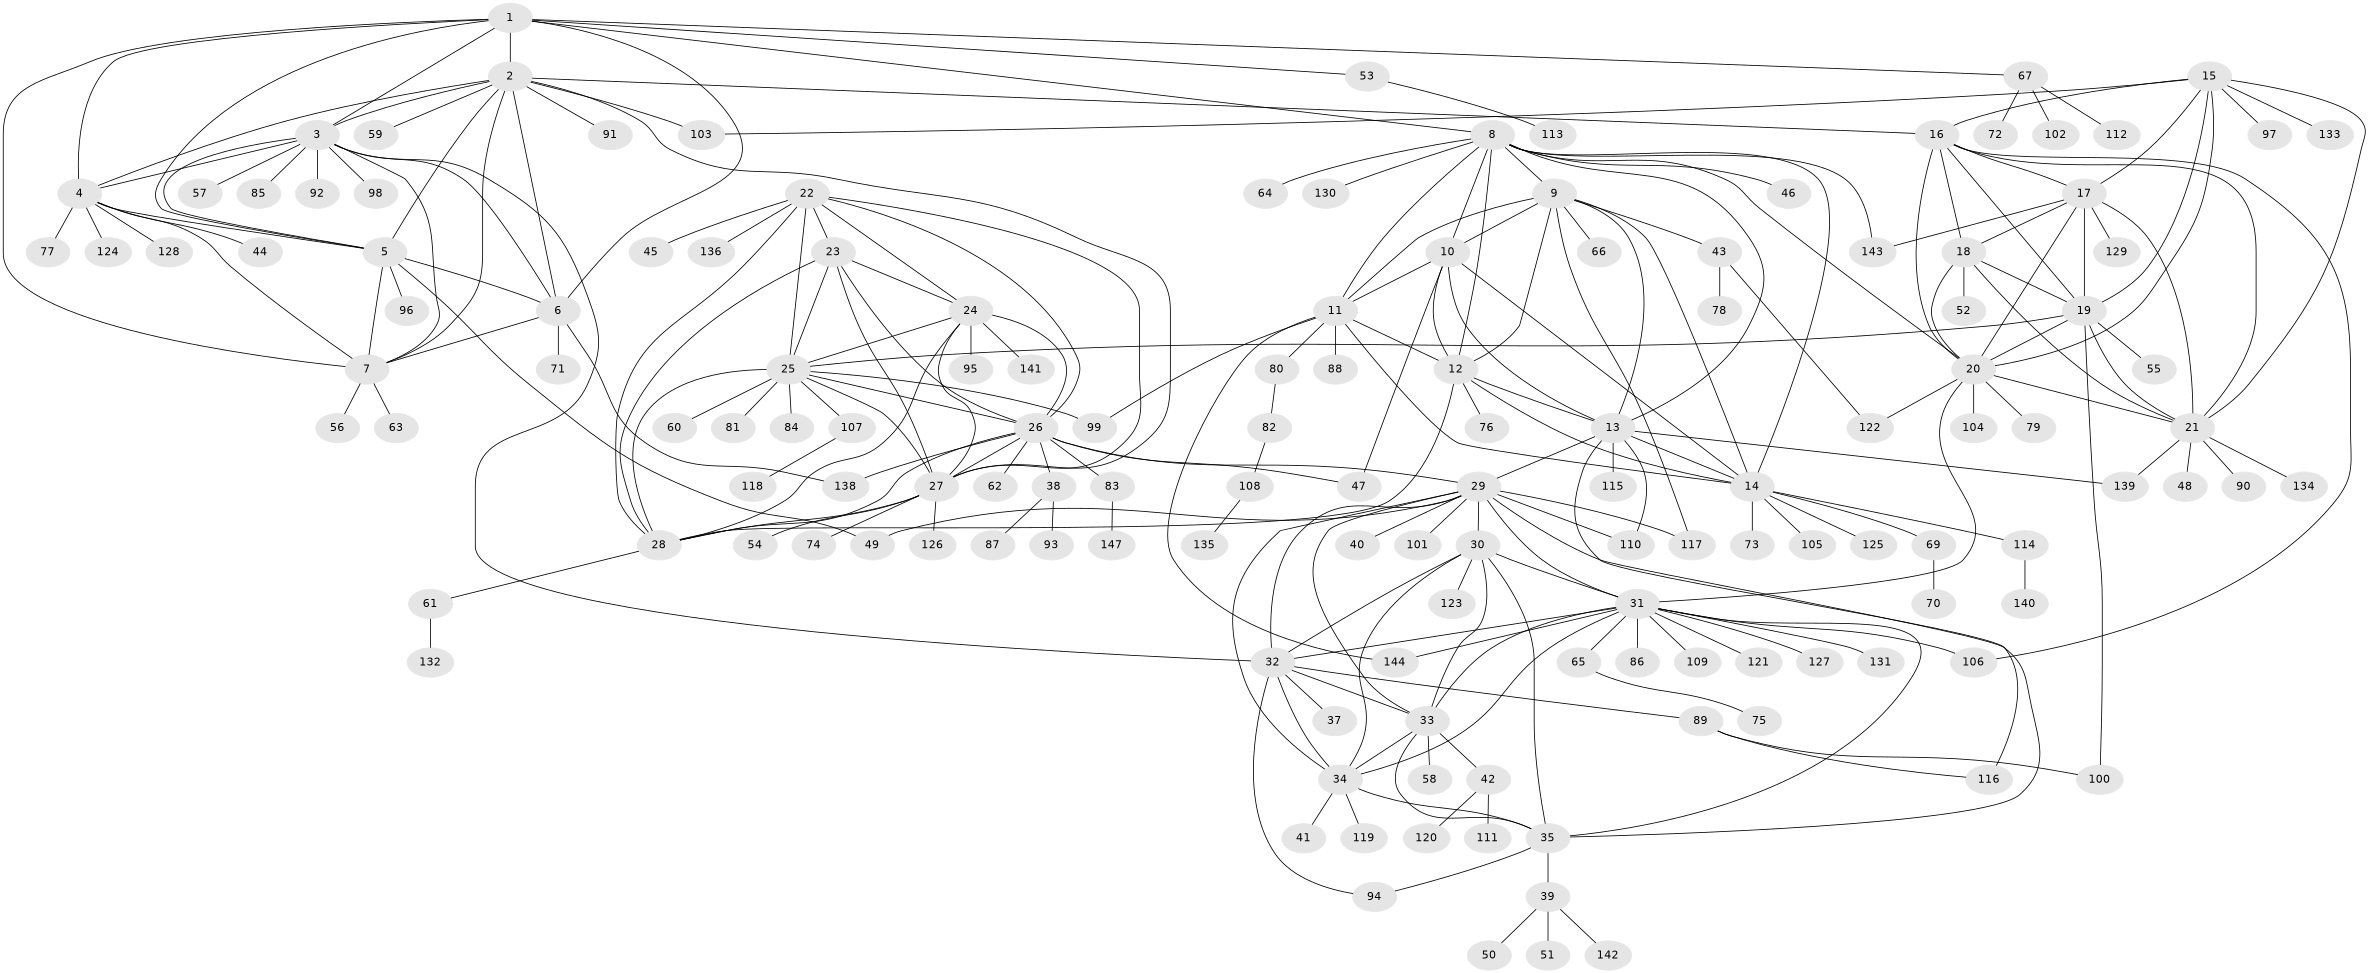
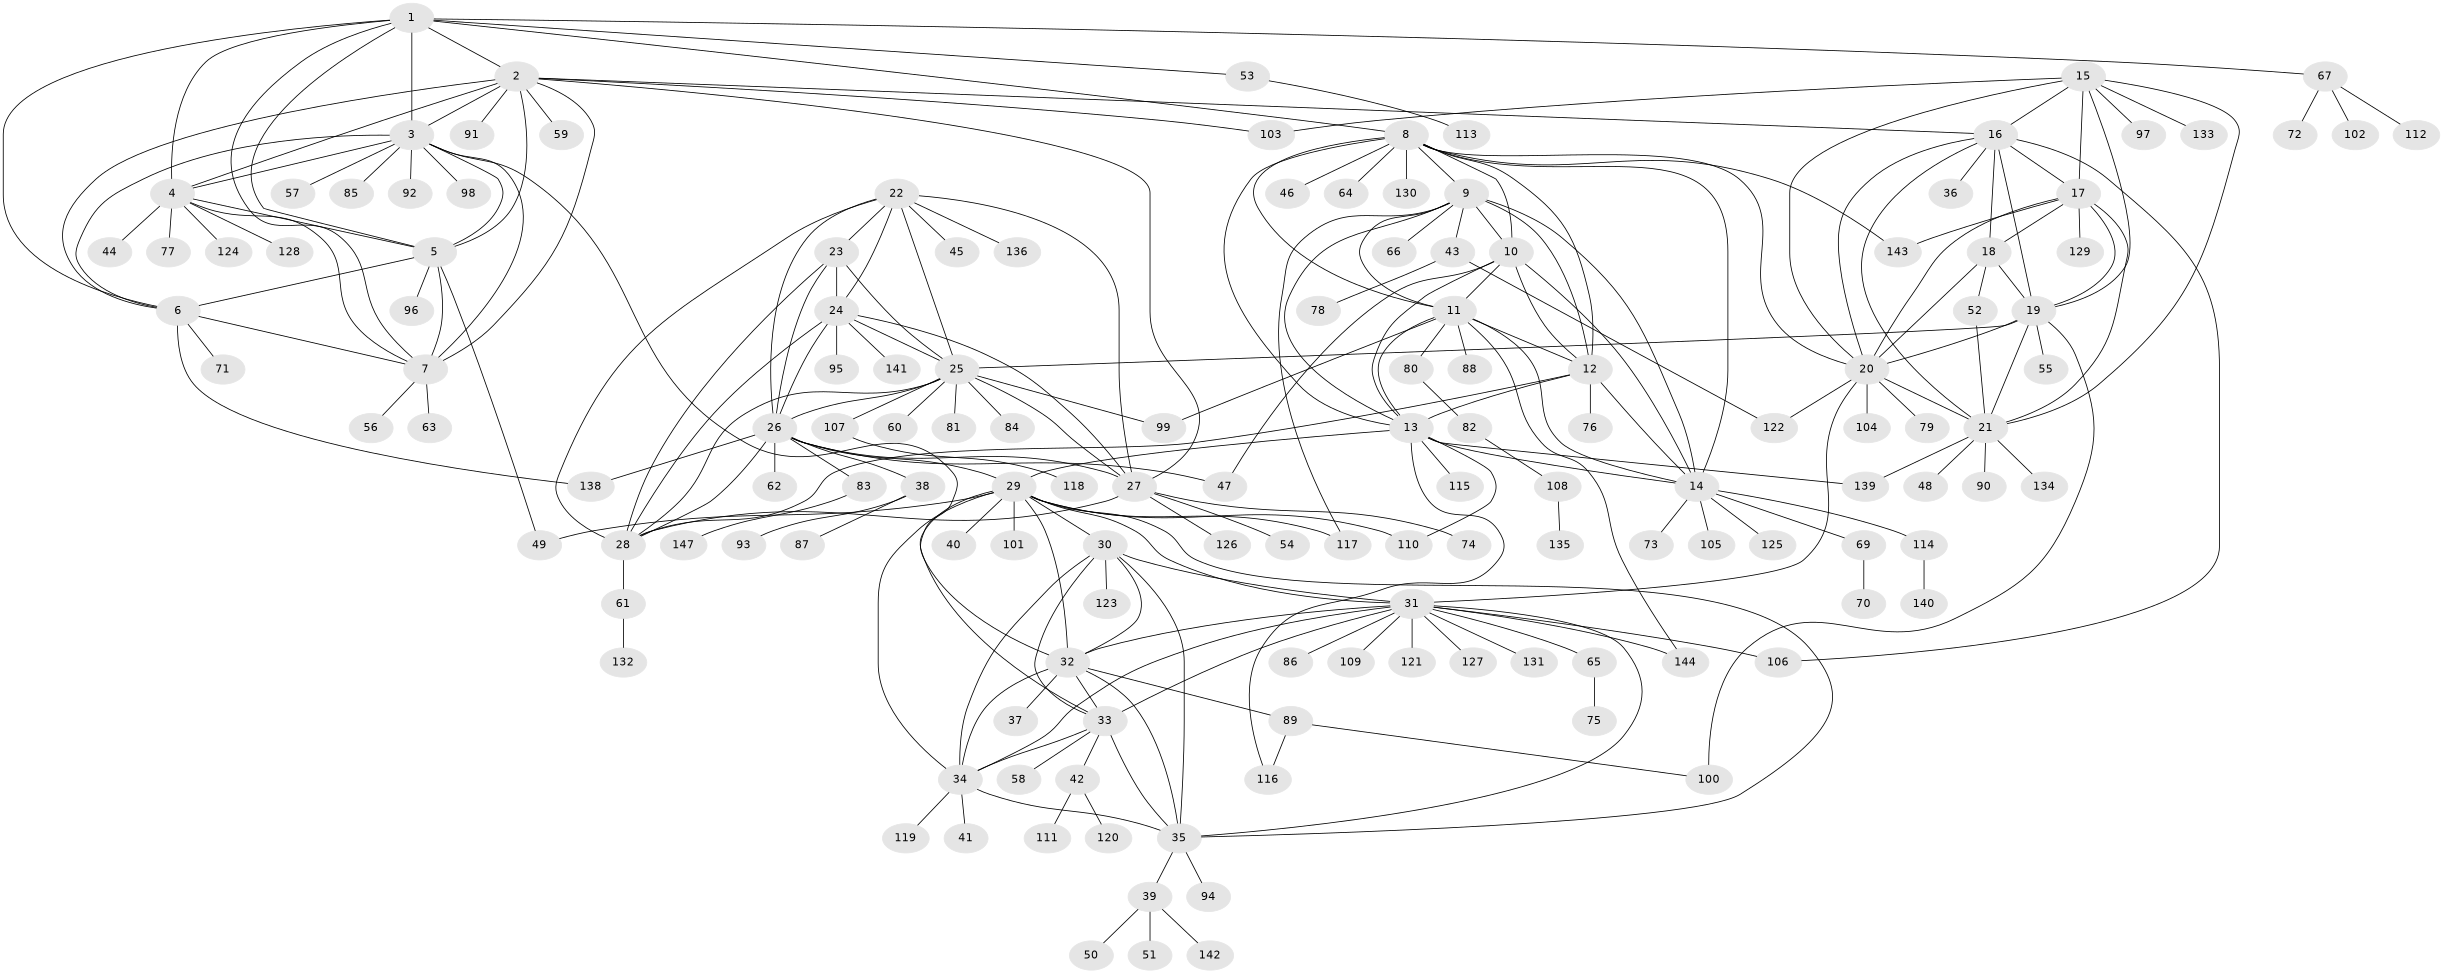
none -> (1951, 194)
(2064, 356) -> (1981, 369)
none -> (1381, 359)
(883, 370) -> none
(1258, 811) -> (1152, 734)
